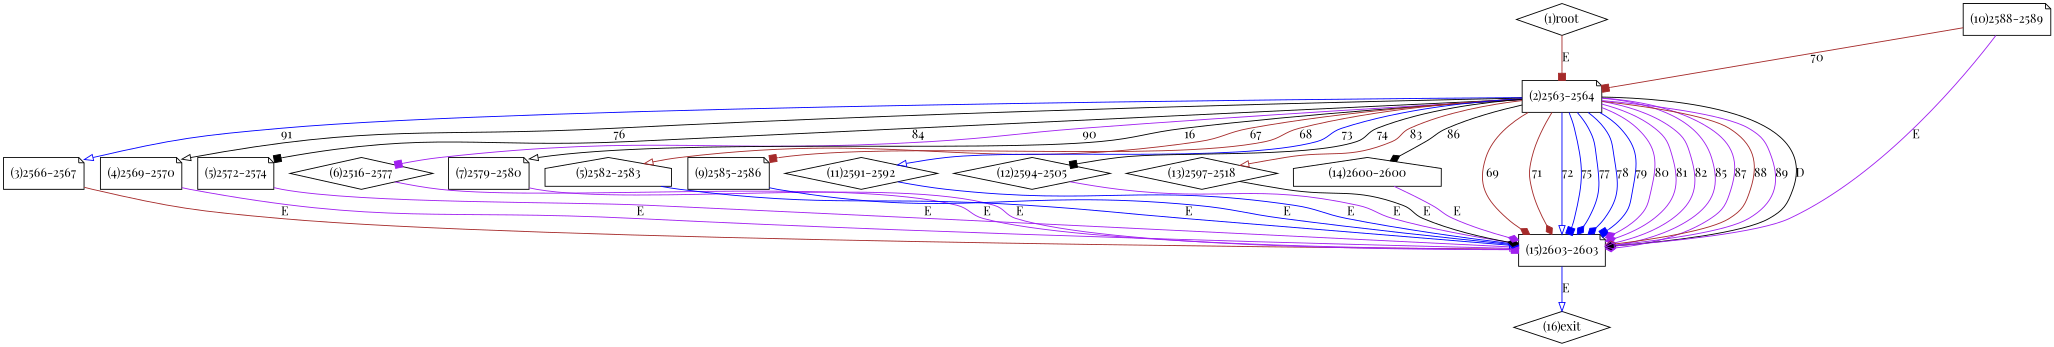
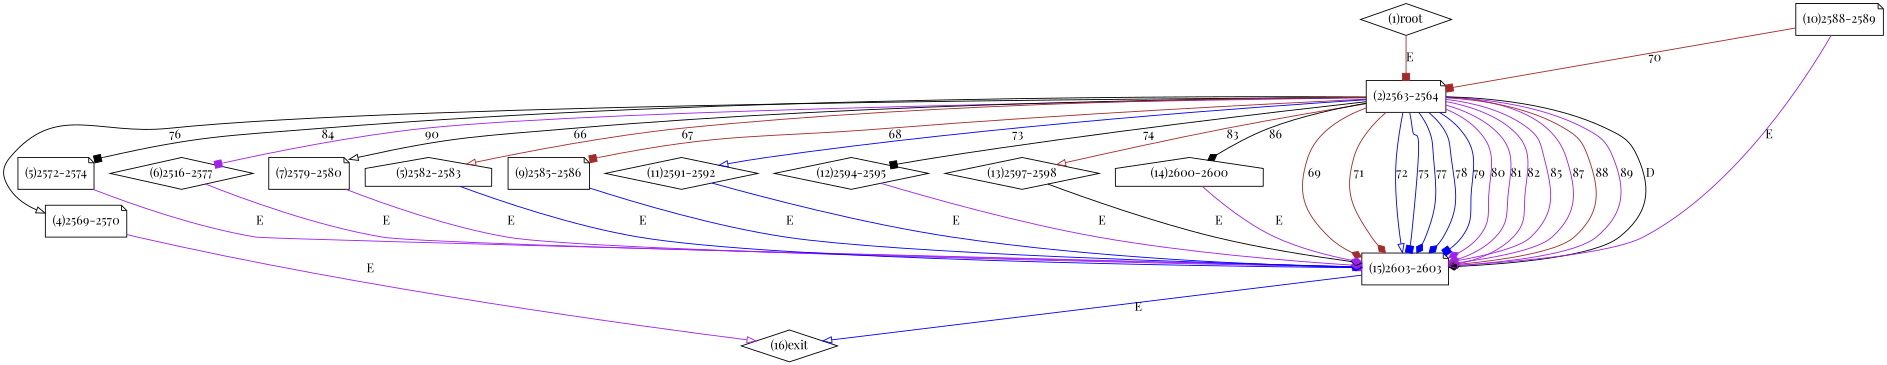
(1190, 135) -> (581, 135)
(44, 173) -> none
(1032, 173) -> (851, 173)
(1202, 173) -> (1022, 173)
(845, 228) -> (436, 294)
